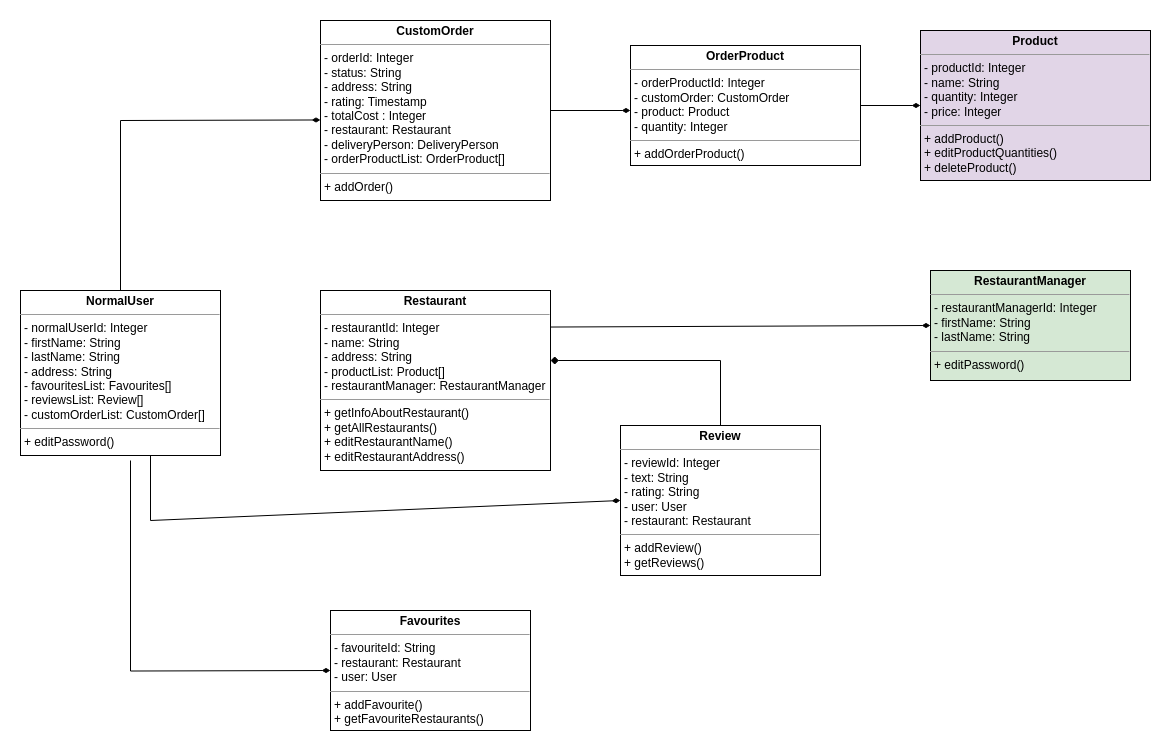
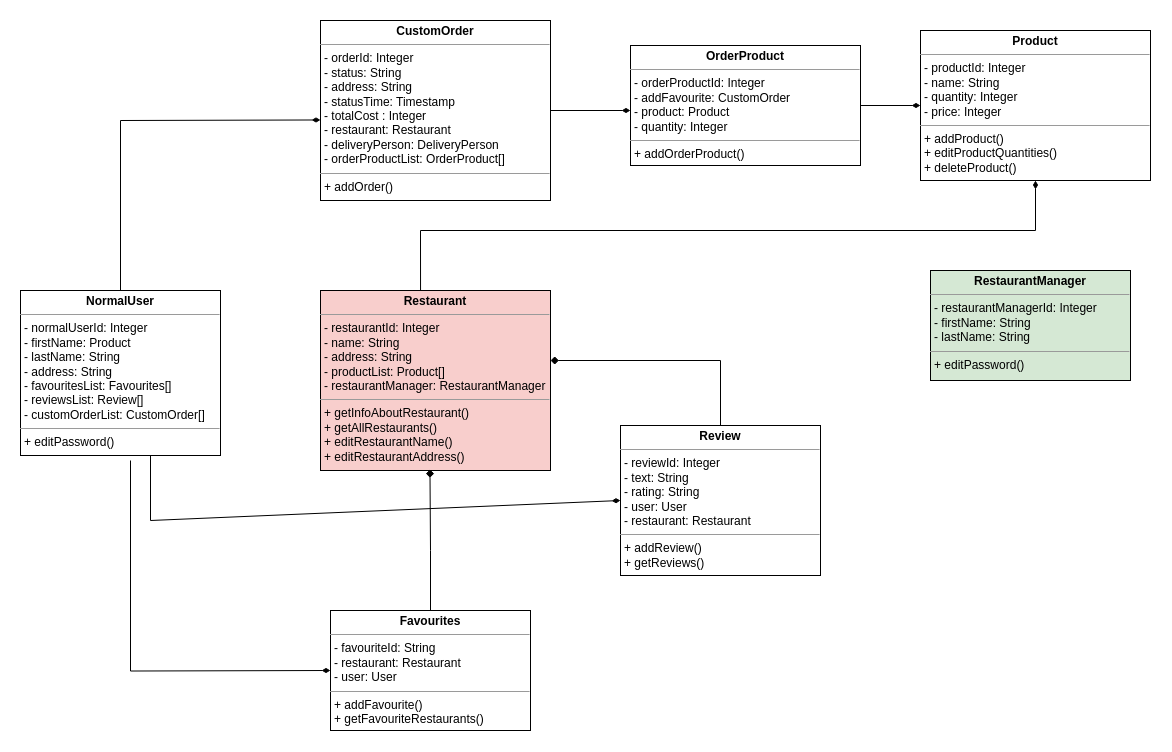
(713, 89) -> (715, 89)
(429, 93) -> (429, 93)
(1036, 106) -> (1036, 106)
none -> (719, 231)
(737, 326) -> none
(122, 355) -> (122, 355)
(436, 381) -> (436, 381)
none -> (430, 544)
